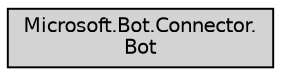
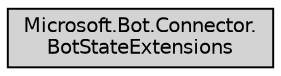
(140, 38) -> (140, 38)
